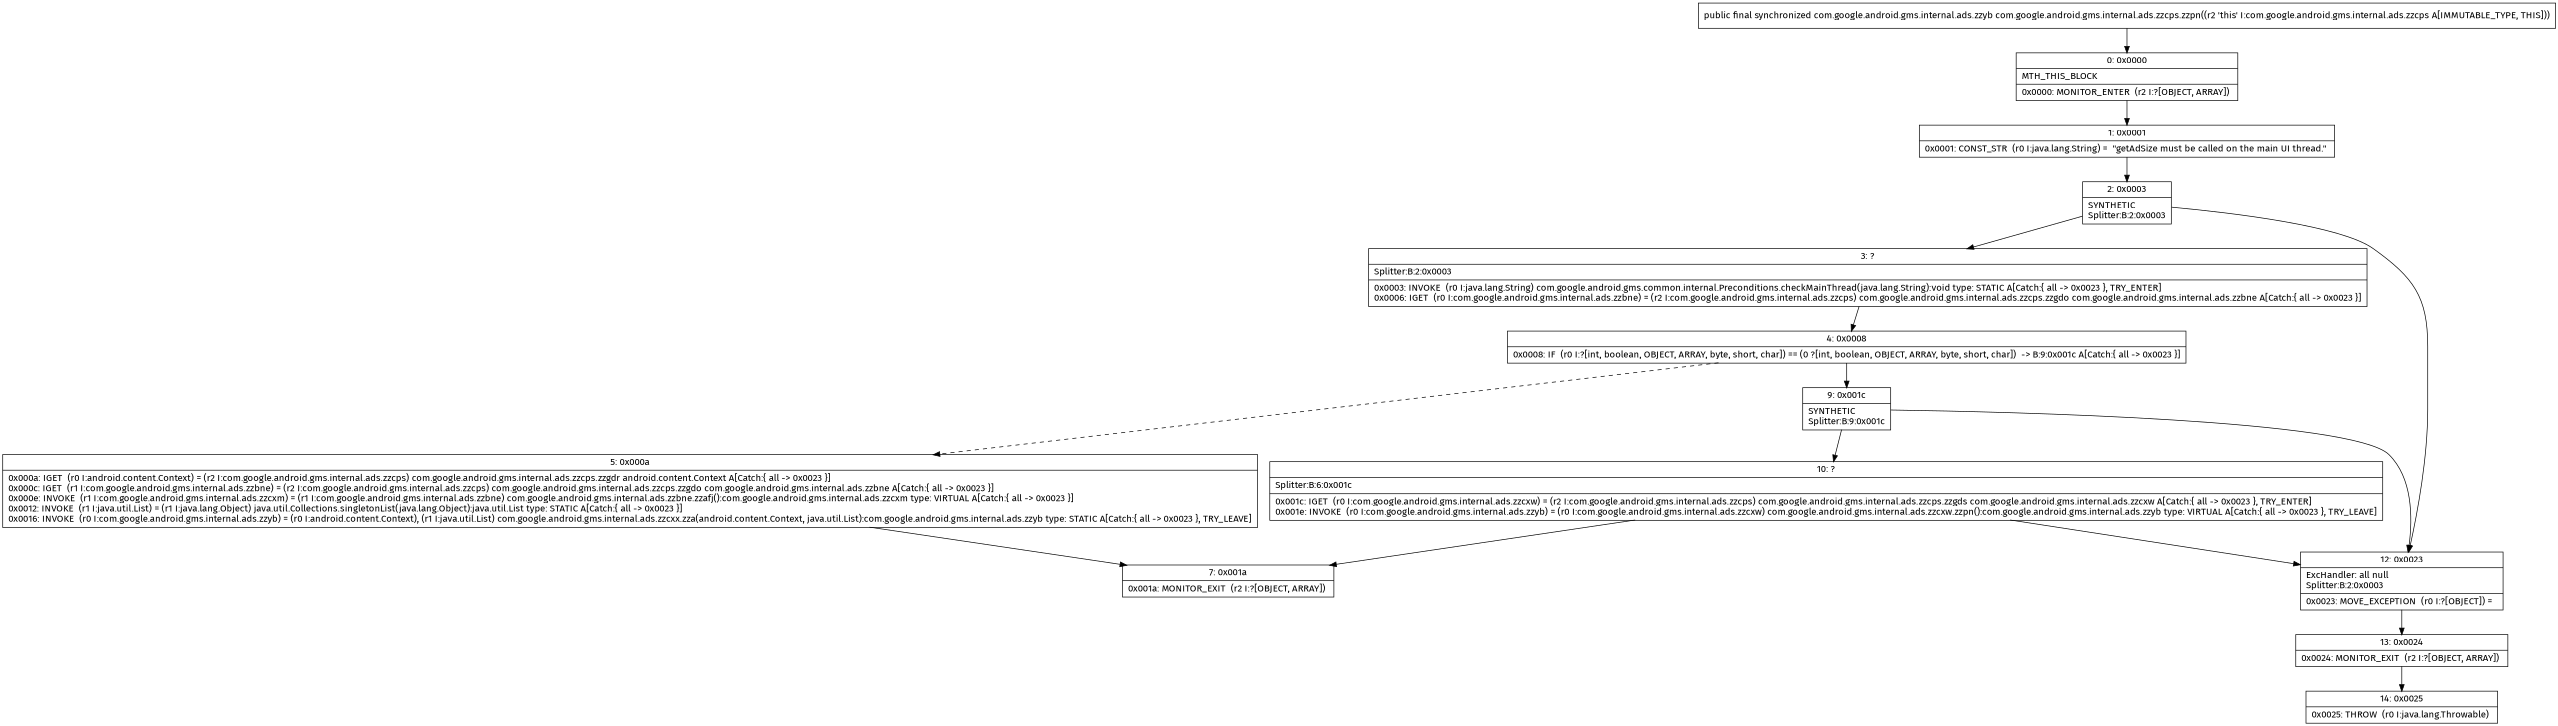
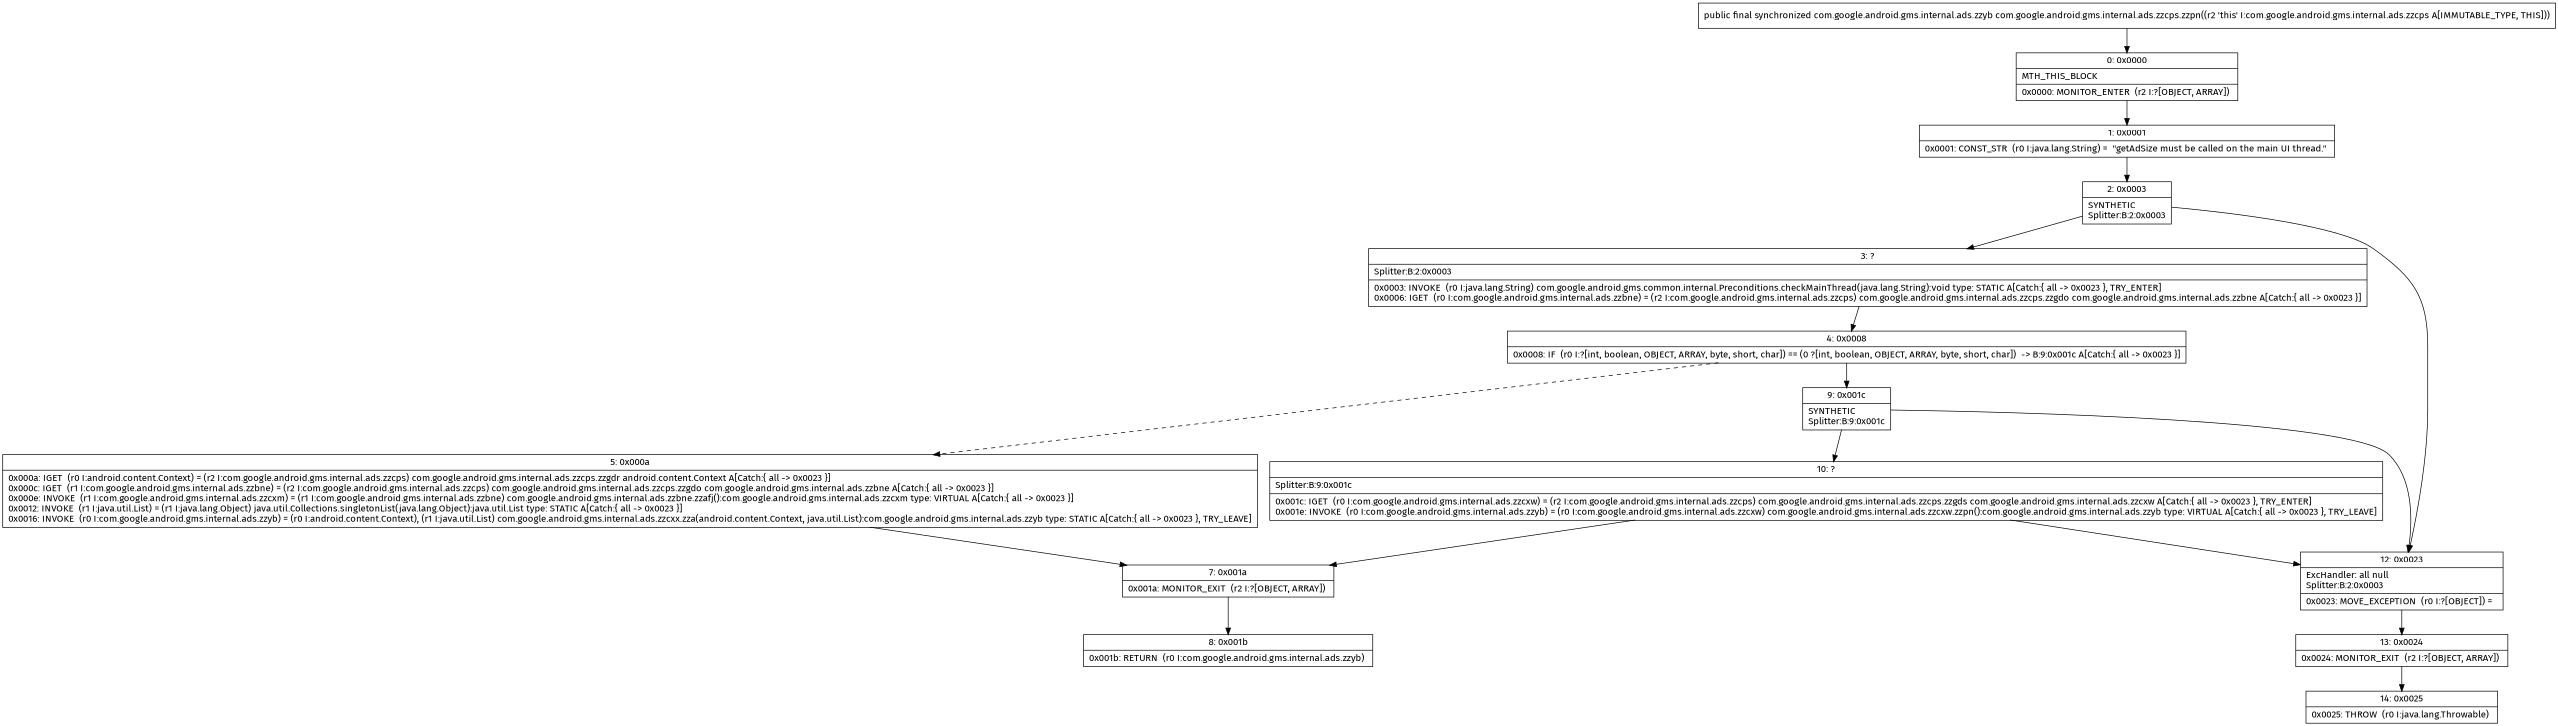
(1314, 485) -> (1314, 485)
none -> (1228, 651)
